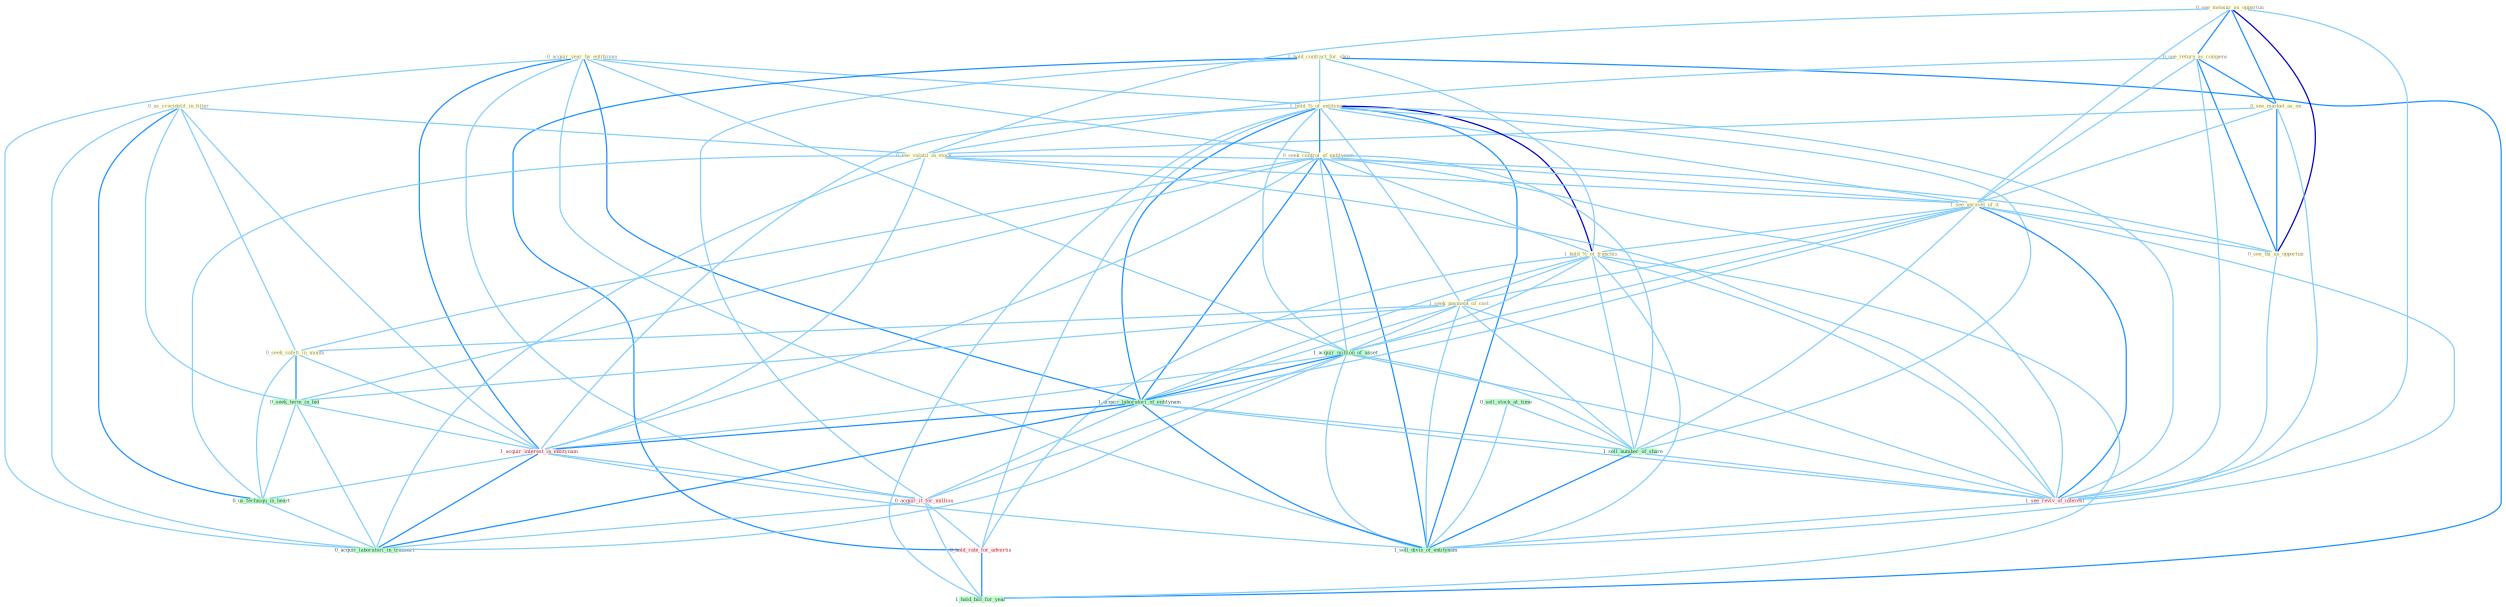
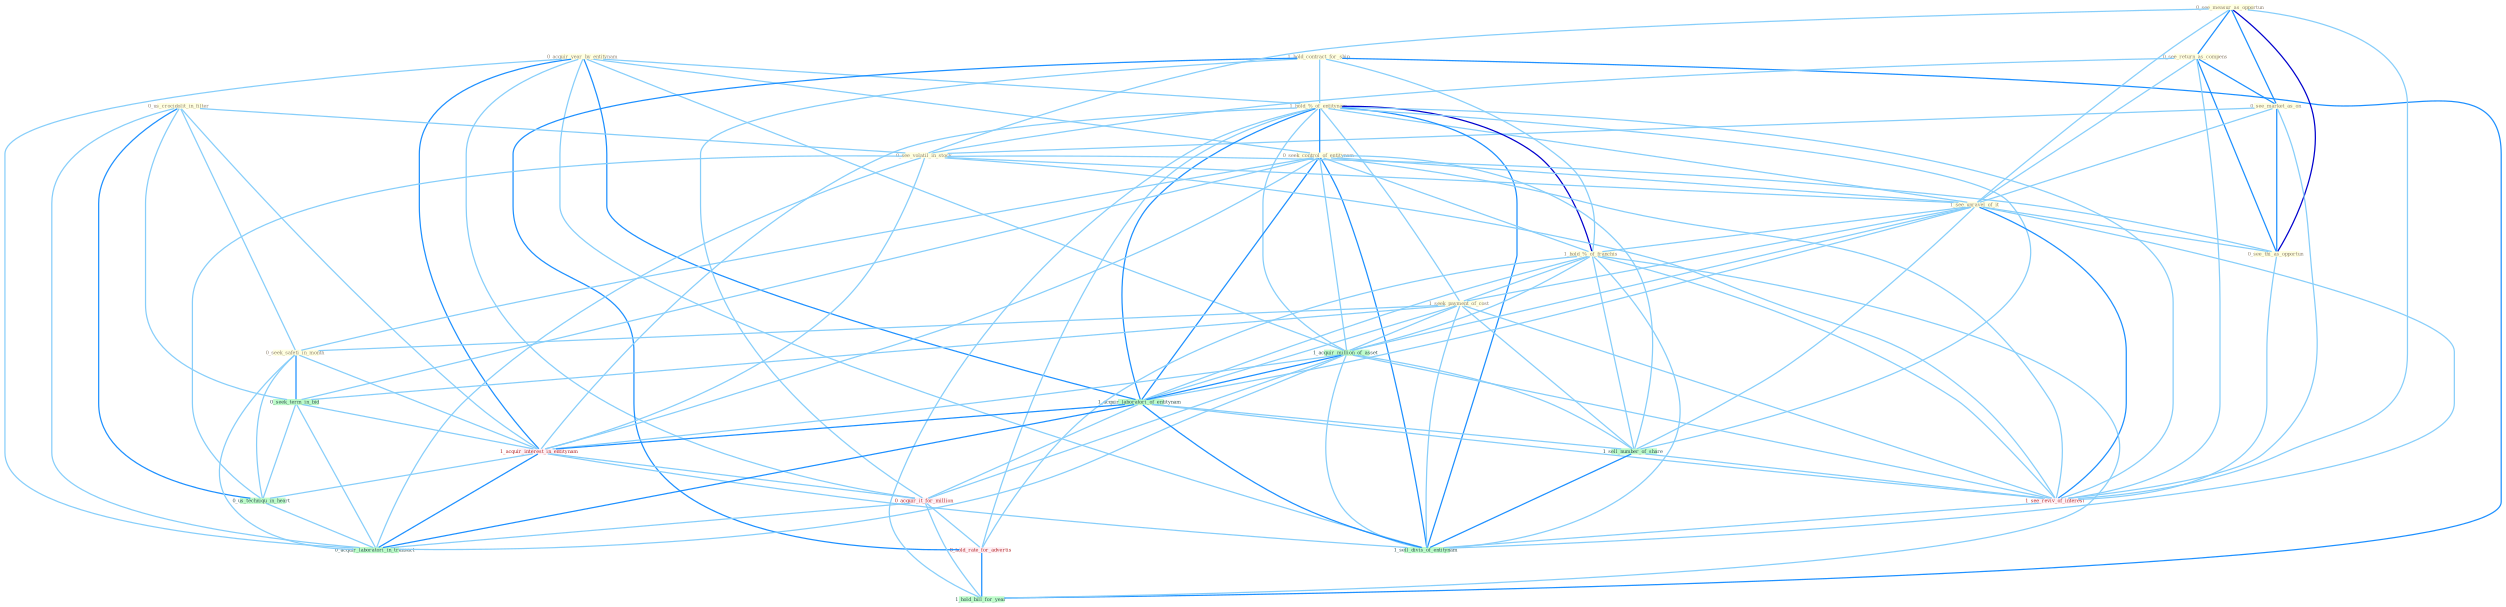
(1507, 402) -> none
none -> (222, 486)
